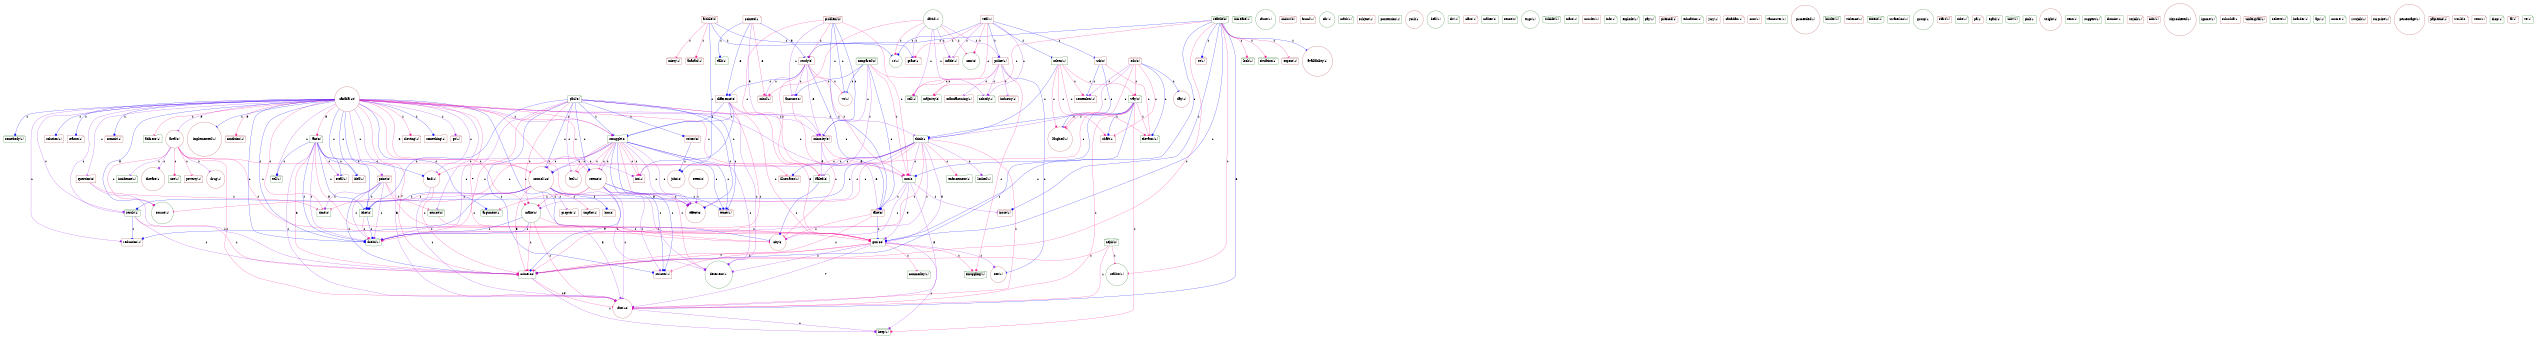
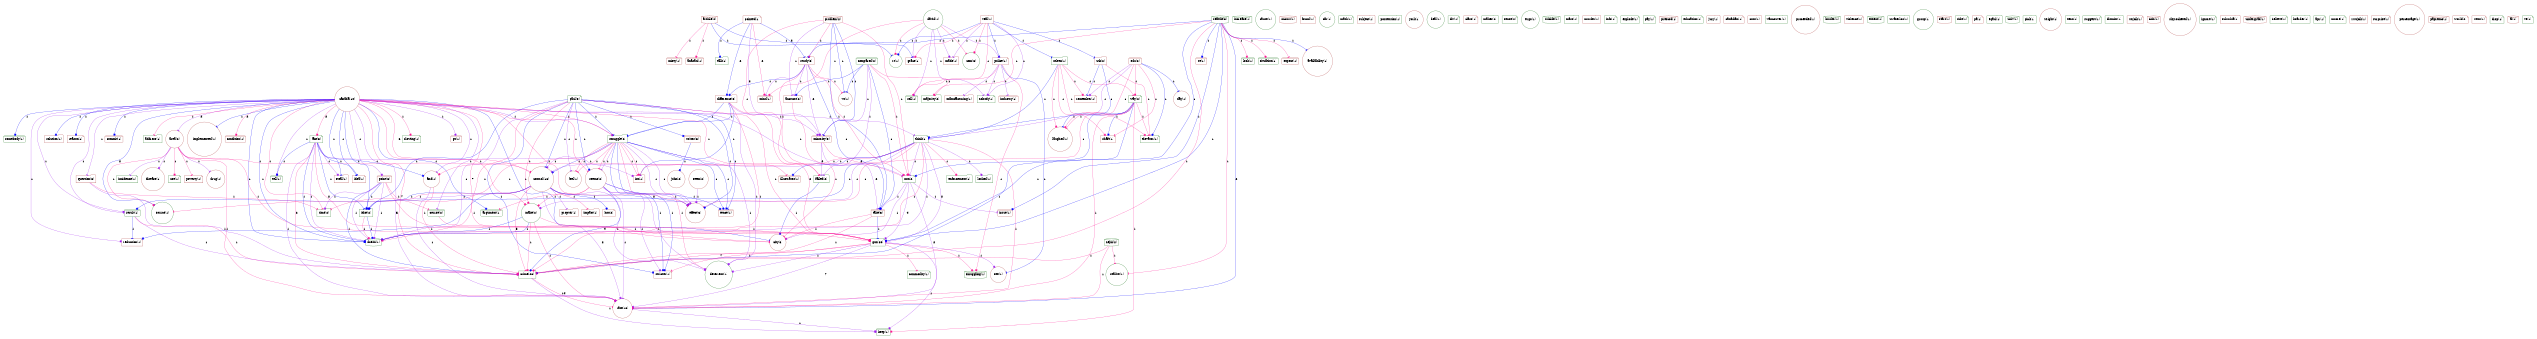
(1288, 20) -> (1288, 20)
(711, 106) -> none
(412, 139) -> (412, 139)
(436, 139) -> none
